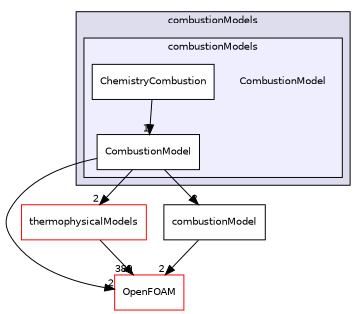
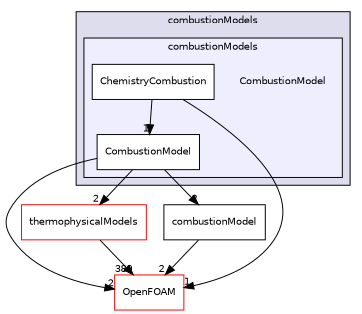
none -> (280, 196)
